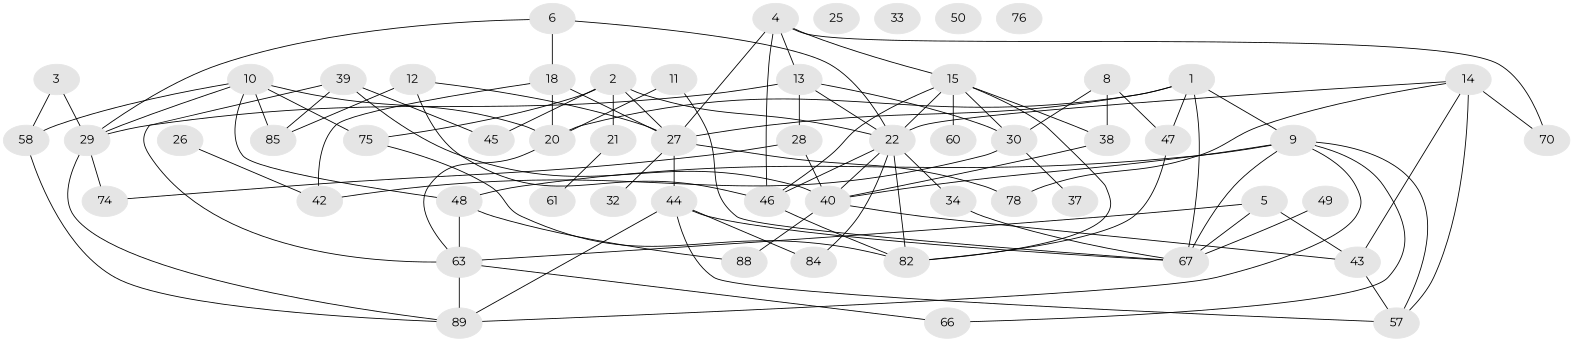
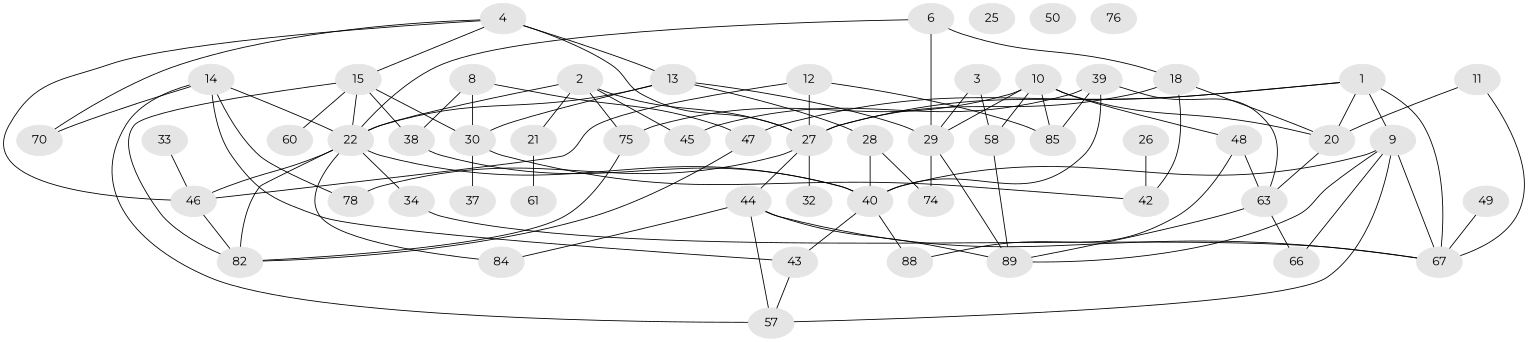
(850, 135) -> (179, 171)
(955, 167) -> none
(1265, 201) -> none
